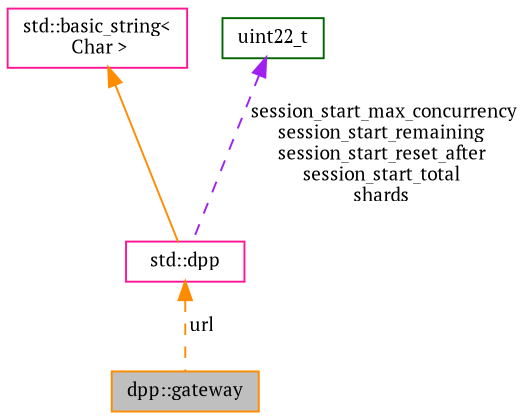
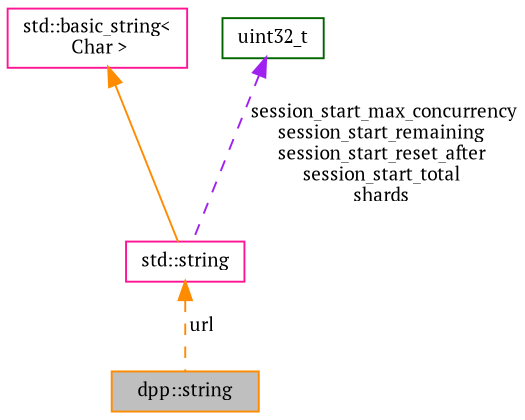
(273, 38) -> (273, 38)
(185, 262) -> (185, 262)
(185, 391) -> (185, 391)
